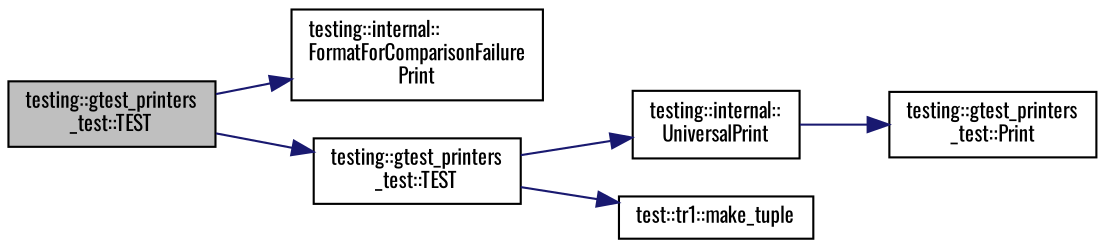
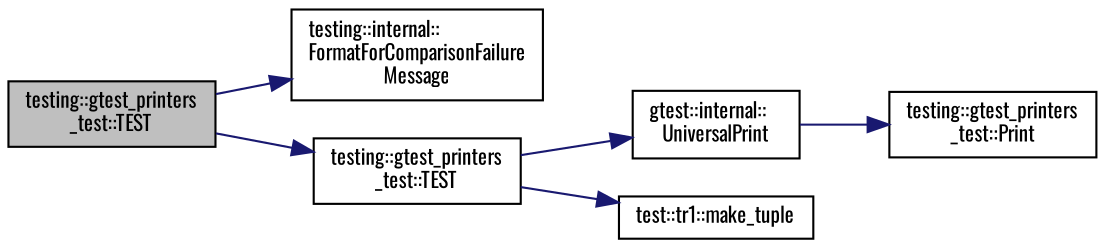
(417, 55) -> (417, 55)
(716, 125) -> (716, 125)
